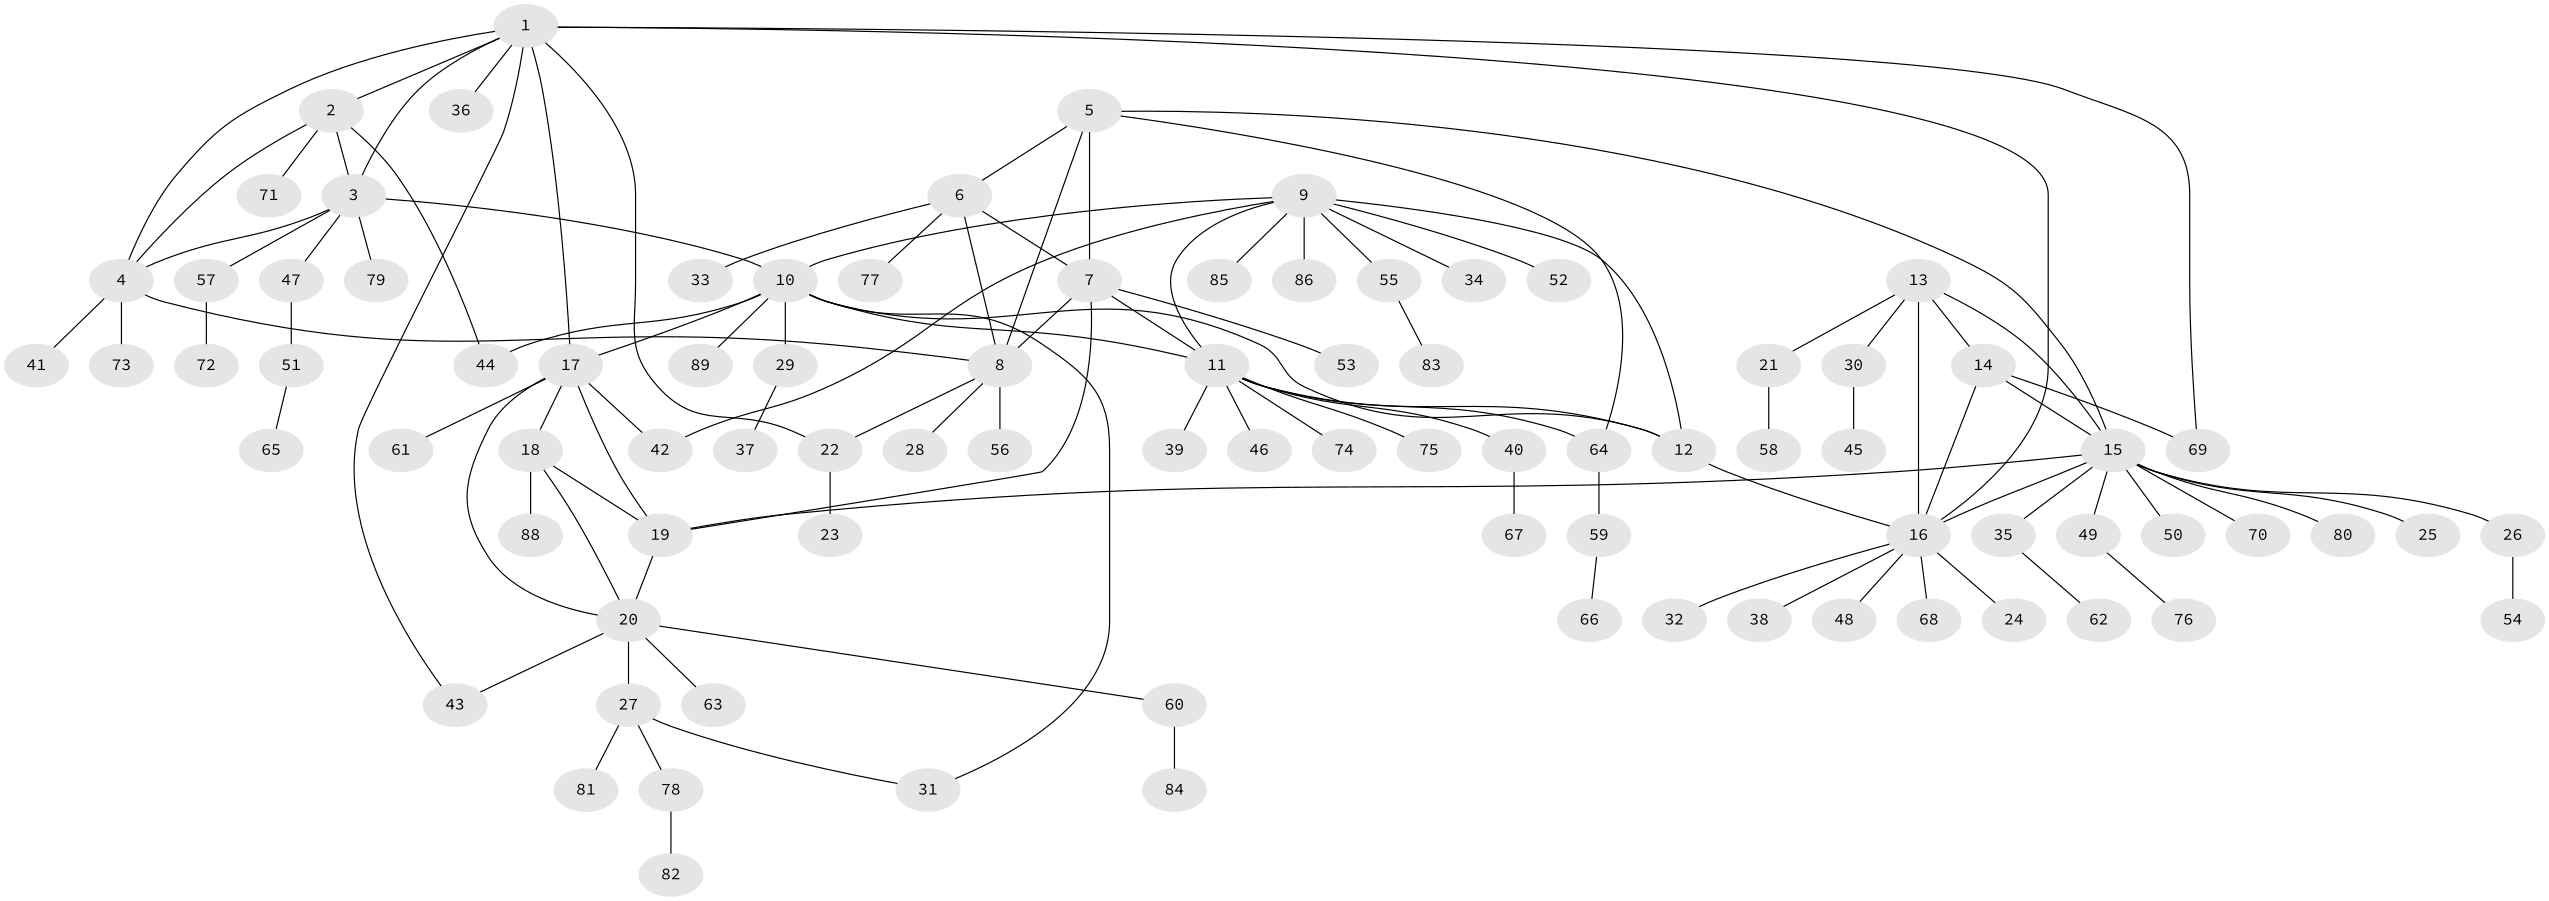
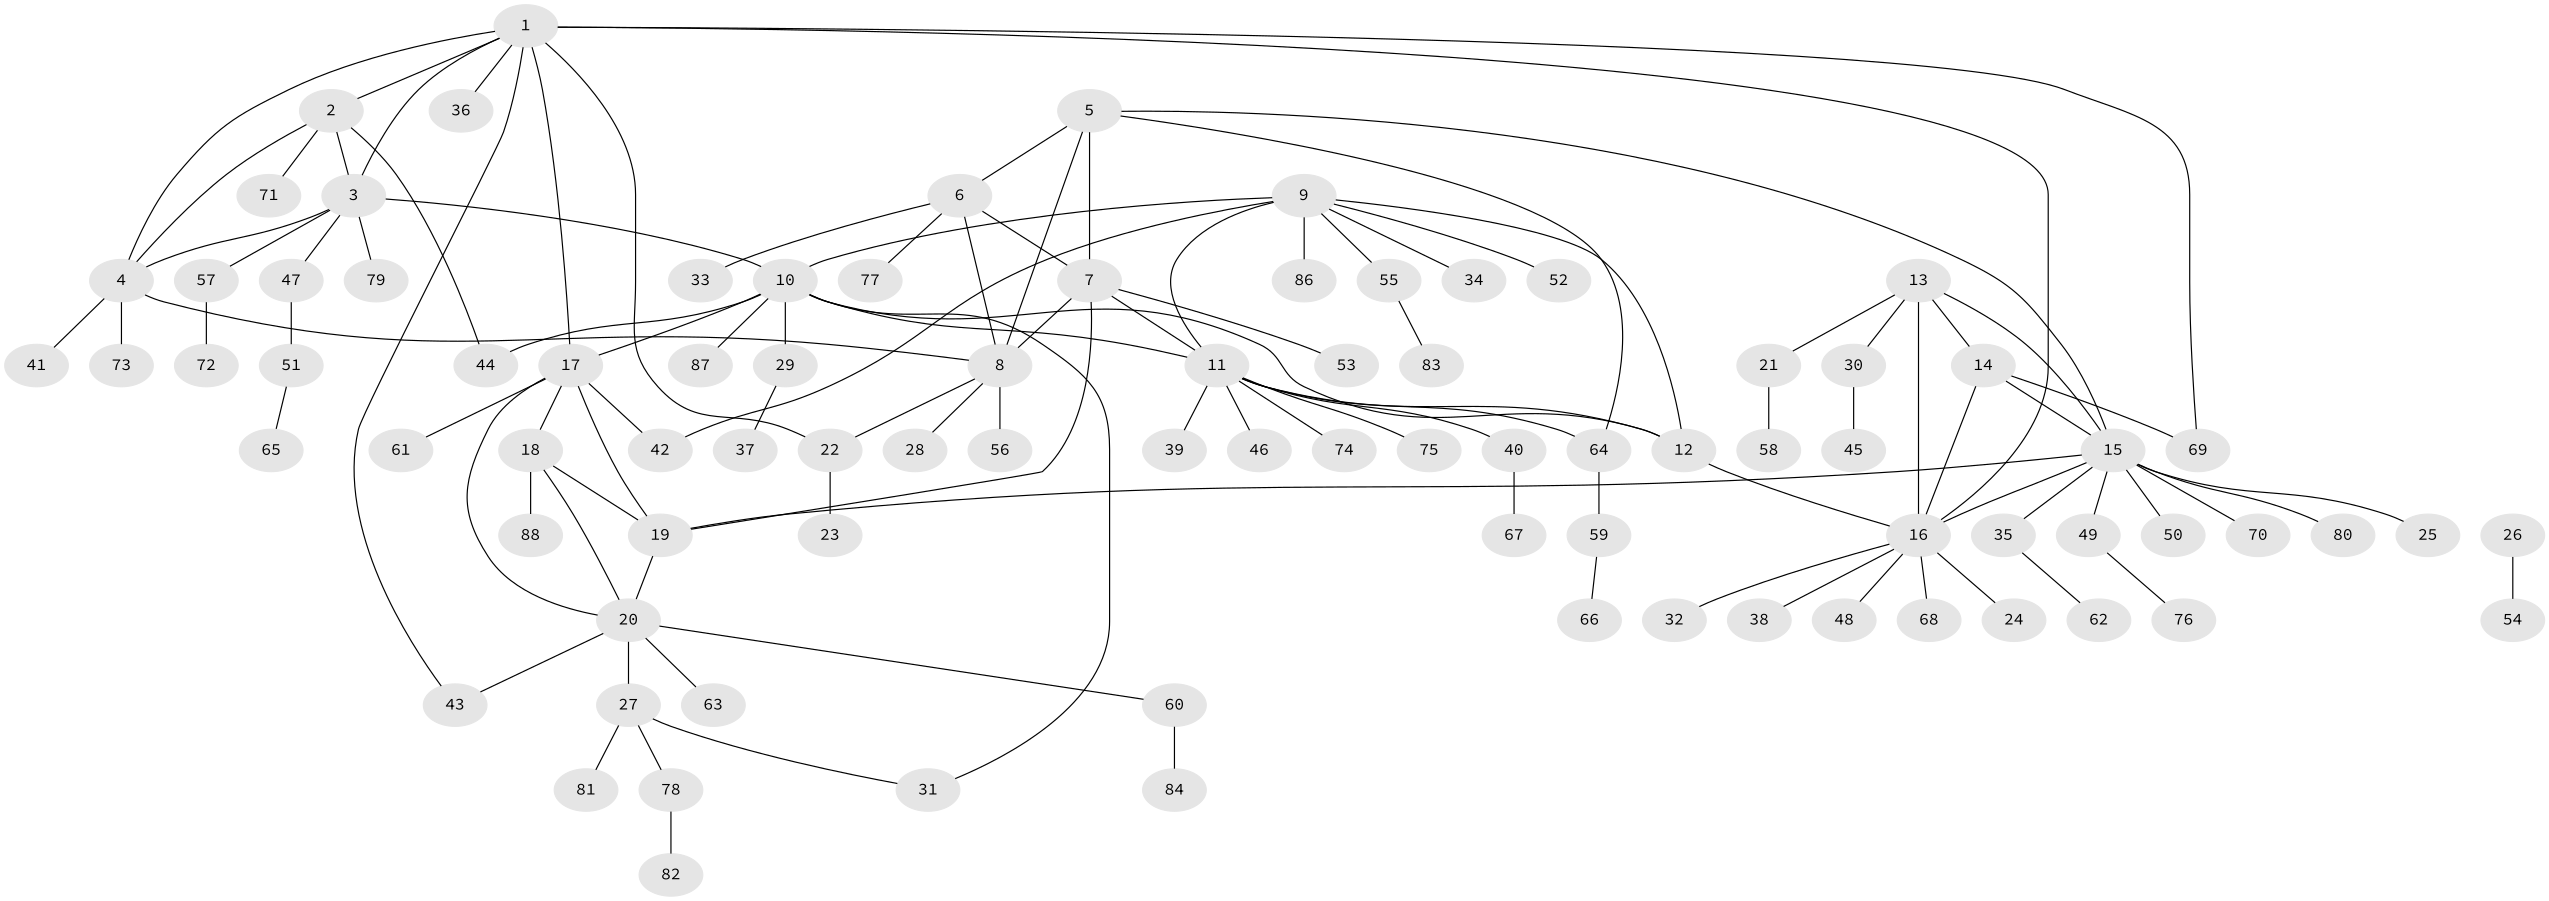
(1219, 281) -> none
(700, 366) -> (700, 366)
(2340, 493) -> none
